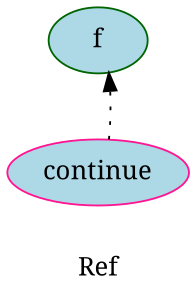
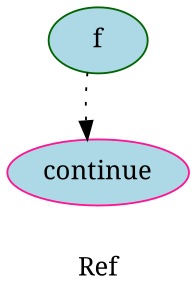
(110, 115) -> (86, 97)
